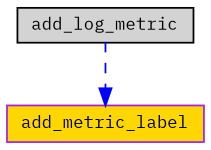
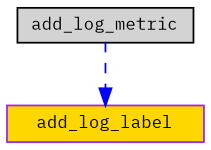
(105, 124) -> (105, 124)
